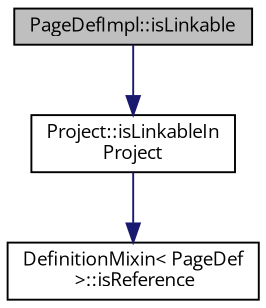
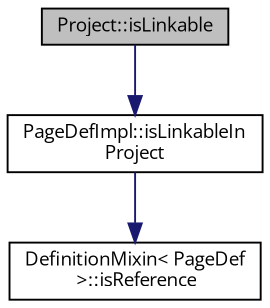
(133, 27) -> (135, 27)
(133, 144) -> (135, 144)
